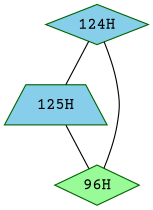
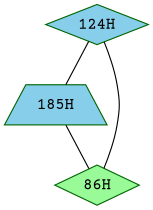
(56, 105) -> (56, 105)
(97, 185) -> (97, 185)
